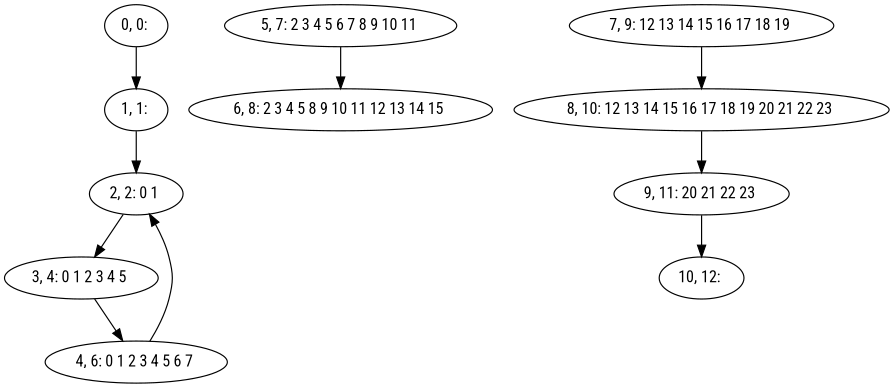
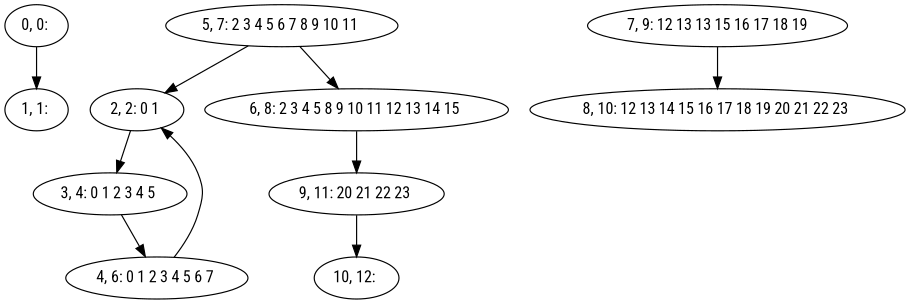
(702, 26) -> (718, 26)
(136, 146) -> (212, 66)
(702, 146) -> (357, 146)
